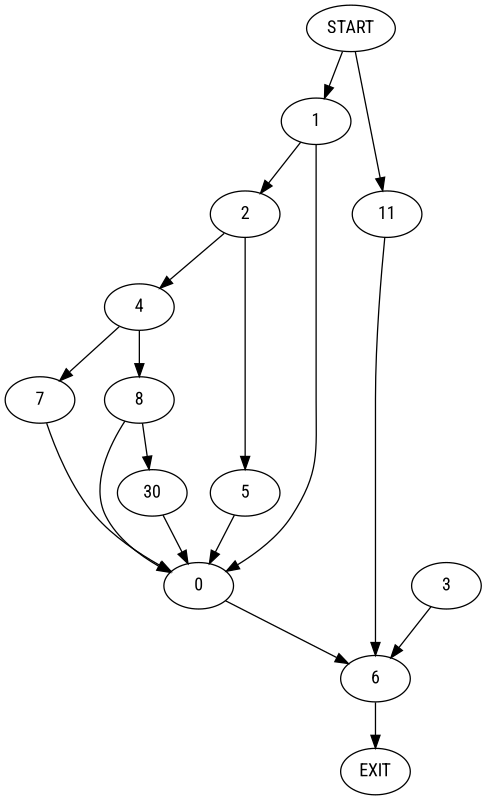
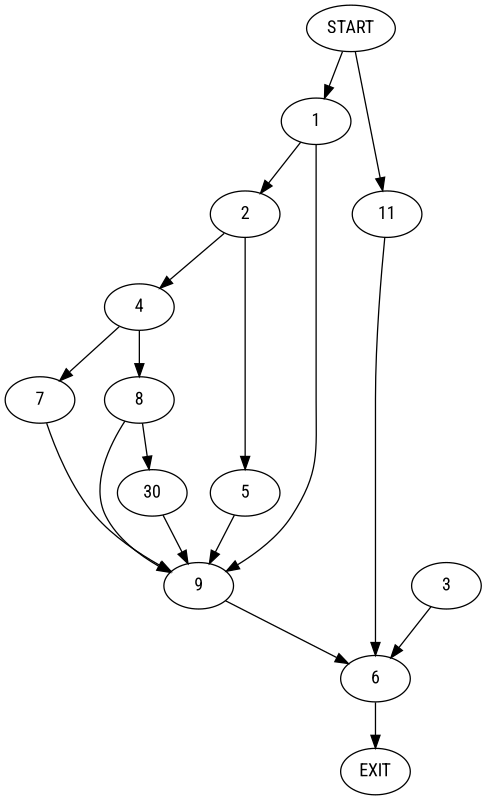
(199, 586) -> (199, 586)
